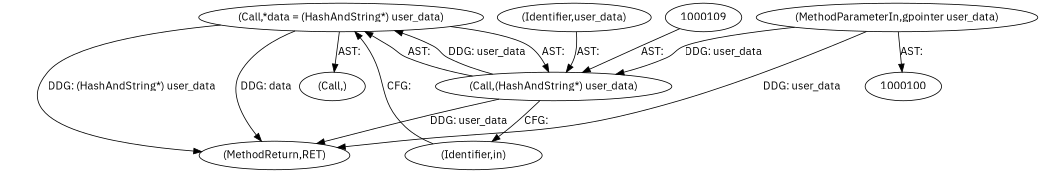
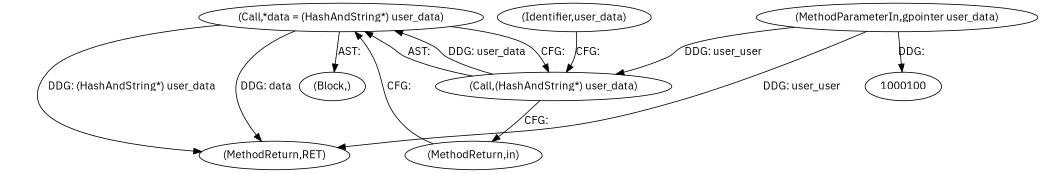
(704, 17) -> none
(554, 52) -> (554, 52)
(589, 52) -> (589, 52)
(723, 52) -> (723, 52)
(913, 52) -> (913, 52)
(332, 86) -> (332, 86)
(802, 86) -> (802, 86)
(412, 119) -> none
(474, 155) -> (474, 155)
